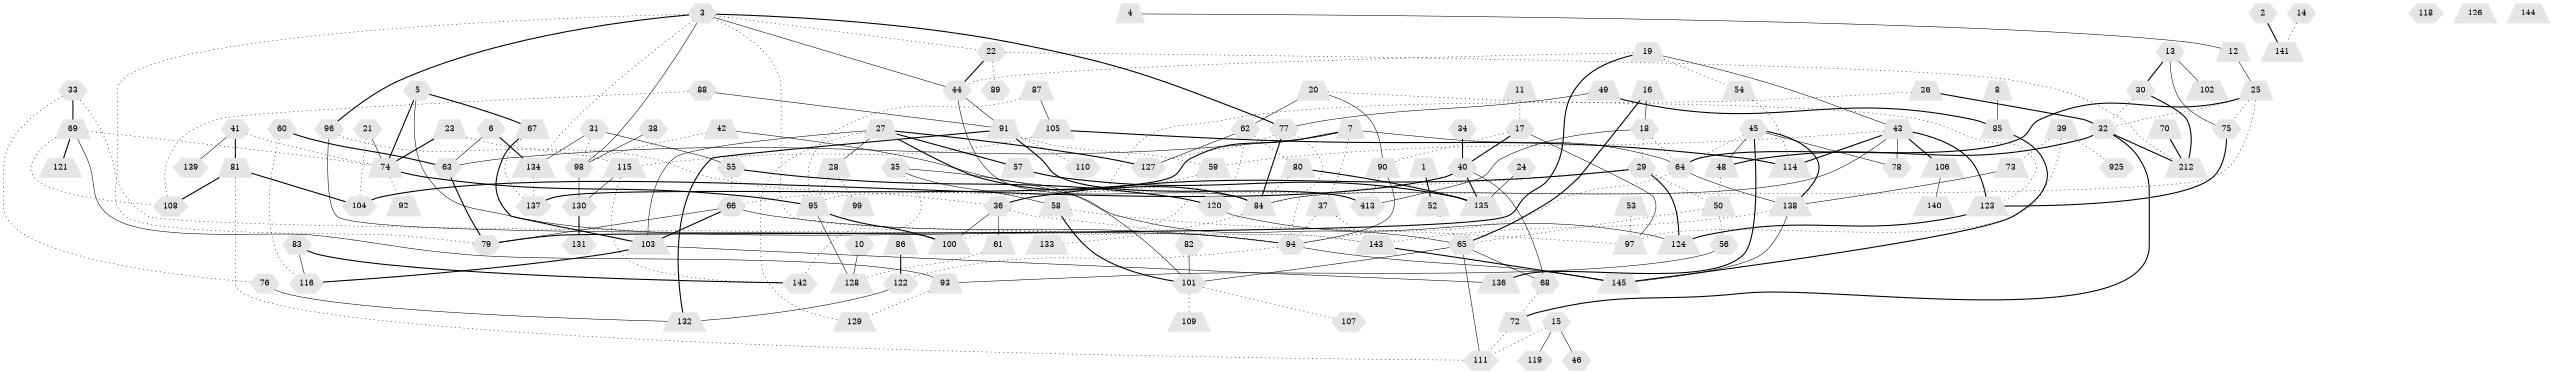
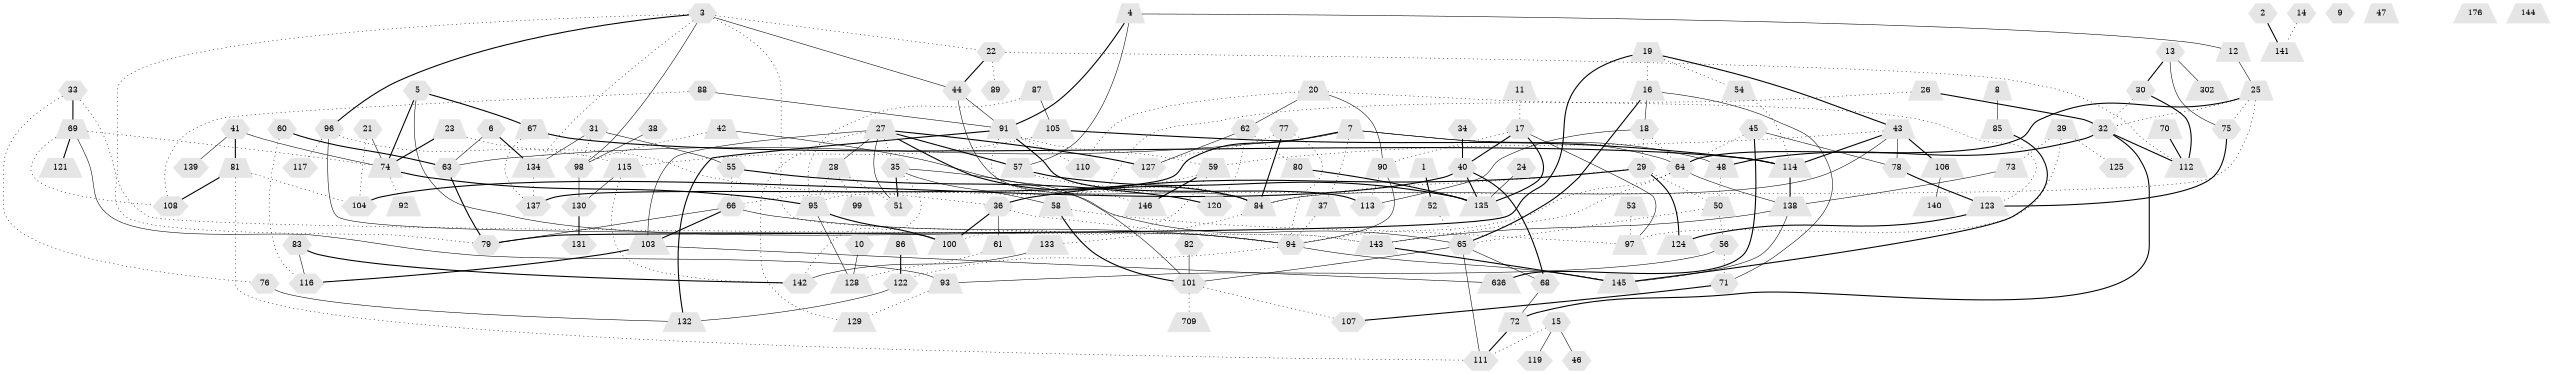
none -> (2340, 13)
none -> (2381, 13)
(2426, 13) -> none
(2475, 13) -> (2475, 13)
(1001, 41) -> none
(1299, 61) -> (1647, 71)
none -> (1078, 82)
(1776, 85) -> (1776, 85)
(1604, 91) -> none
(2207, 91) -> (2207, 91)
none -> (1184, 104)
none -> (1100, 110)
none -> (888, 147)
(1955, 147) -> (1941, 188)
(1738, 148) -> (1537, 142)
(1807, 148) -> (1790, 187)
(309, 151) -> (306, 150)
none -> (300, 168)
(2117, 168) -> (2117, 168)
(2186, 168) -> (2186, 168)
none -> (1537, 181)
(298, 187) -> (298, 187)
(1278, 187) -> (1141, 186)
none -> (899, 206)
none -> (1145, 206)
(1368, 206) -> (1368, 206)
(505, 210) -> (1253, 149)
(1518, 212) -> (1518, 212)
(1533, 223) -> none
(1348, 224) -> (1535, 221)
(975, 225) -> (975, 225)
(1619, 226) -> (1610, 226)
none -> (892, 265)
(1499, 284) -> (1499, 284)
none -> (1724, 284)
(1530, 303) -> (1531, 301)
(1189, 322) -> (1189, 322)
(1498, 342) -> (1498, 342)
